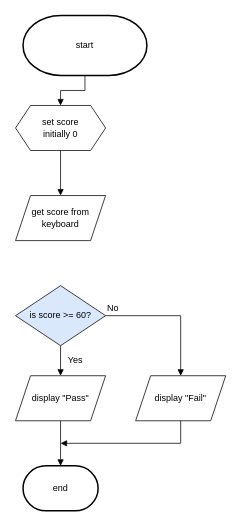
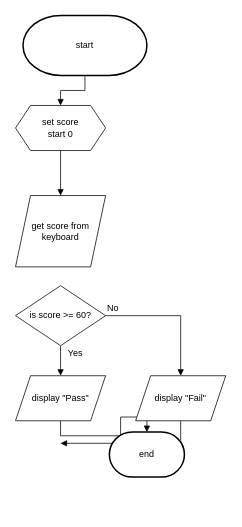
(60, 128) -> (60, 128)
(60, 218) -> (60, 231)
(60, 315) -> (60, 315)
(75, 360) -> (75, 353)
(60, 488) -> (147, 454)
